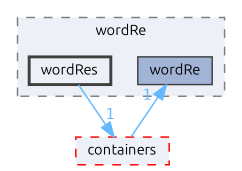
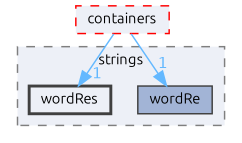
(121, 31) -> (121, 61)
(93, 106) -> (99, 56)
